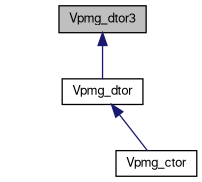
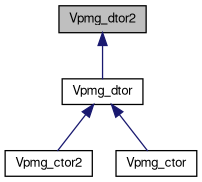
(103, 19) -> (103, 19)
none -> (49, 163)
